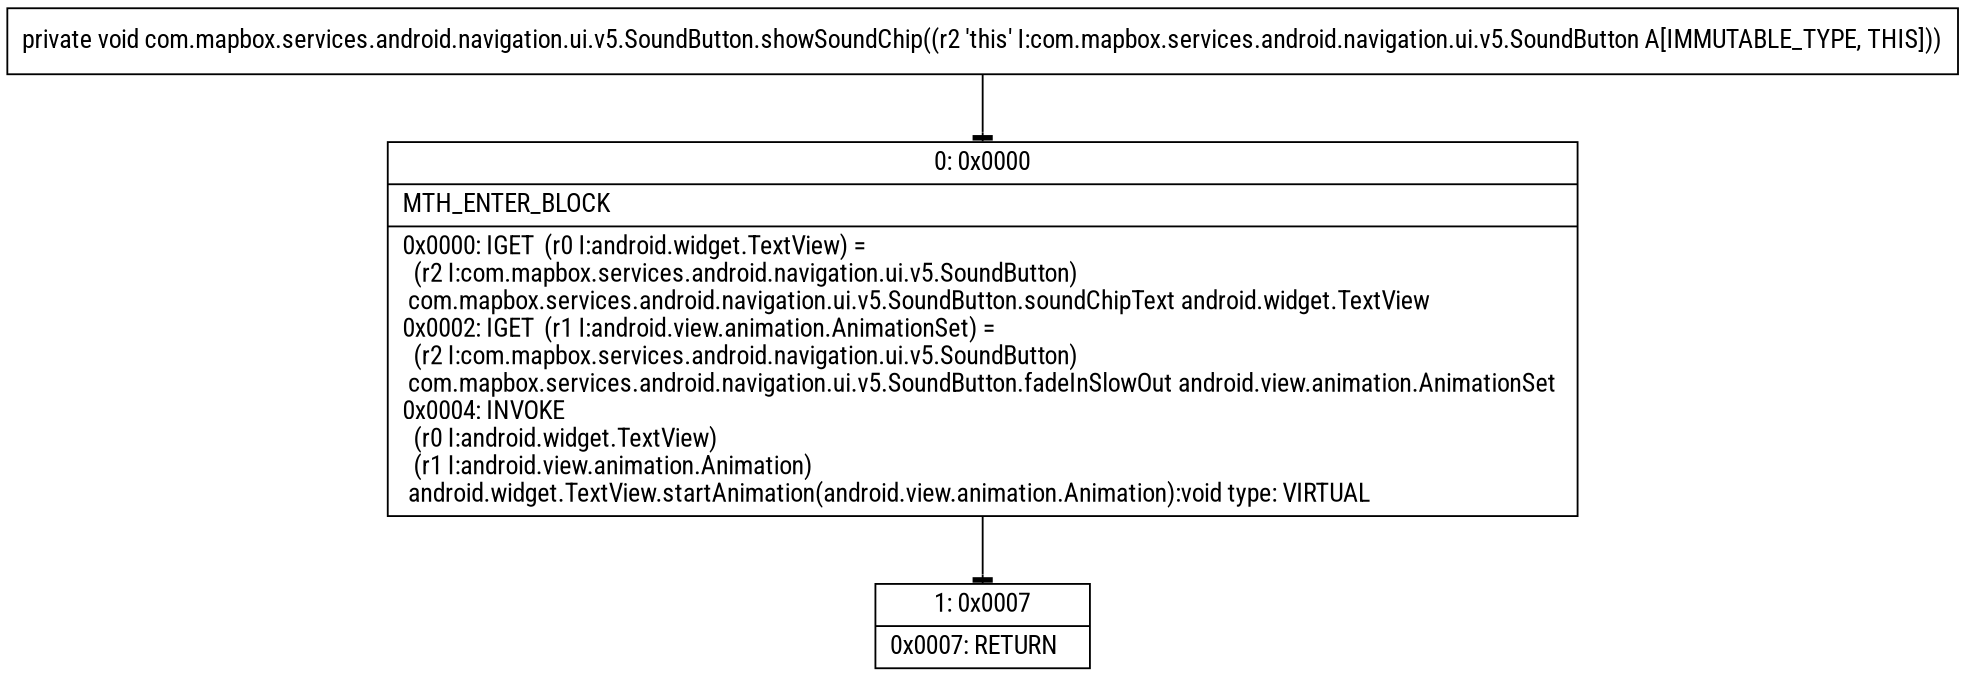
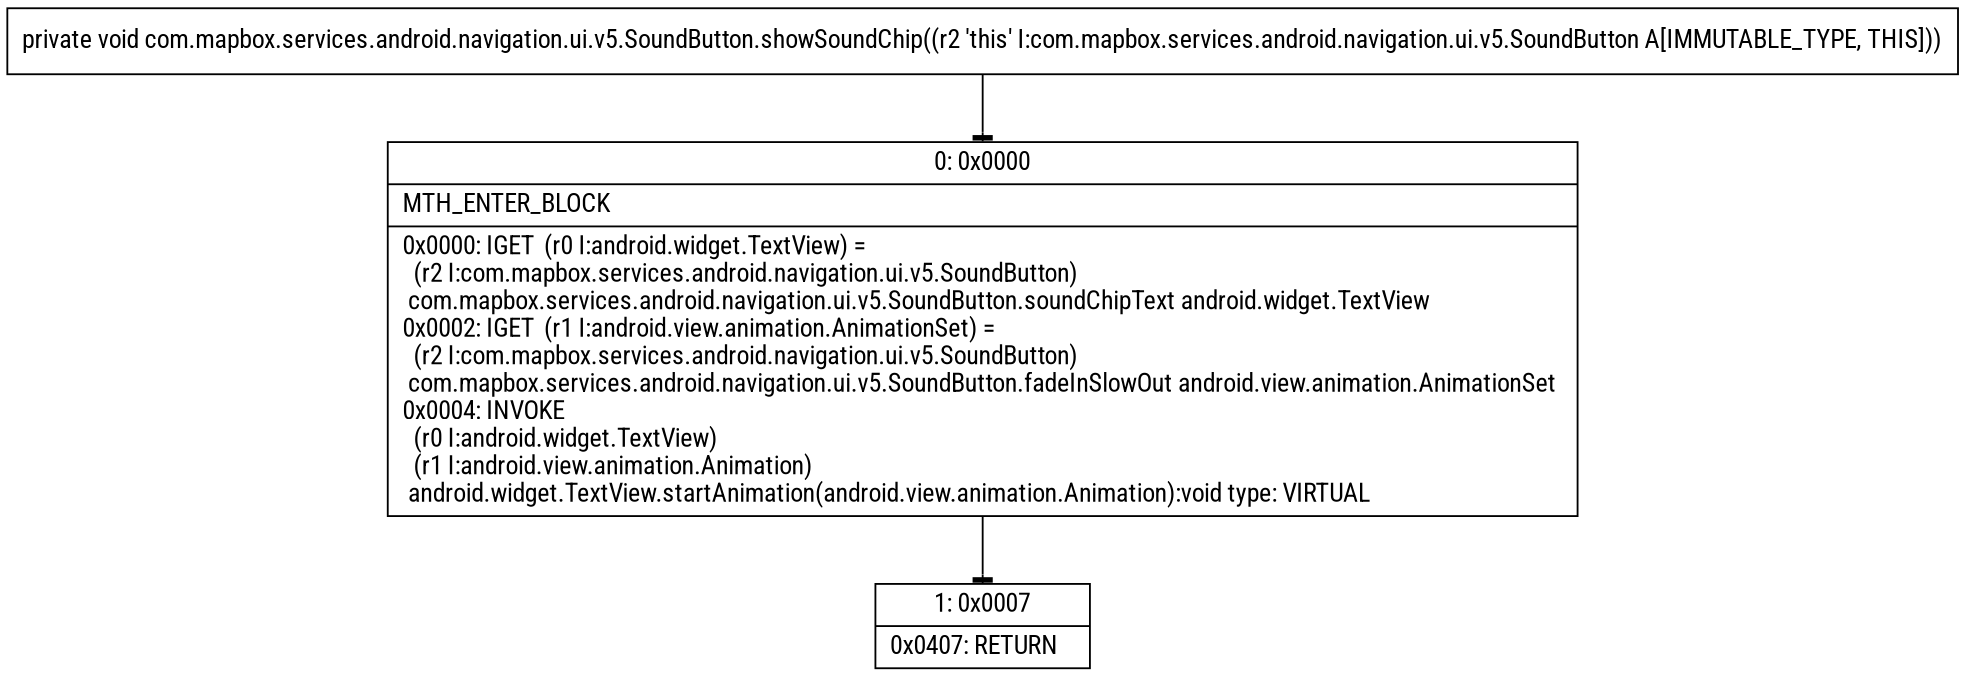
(983, 646) -> (983, 646)
